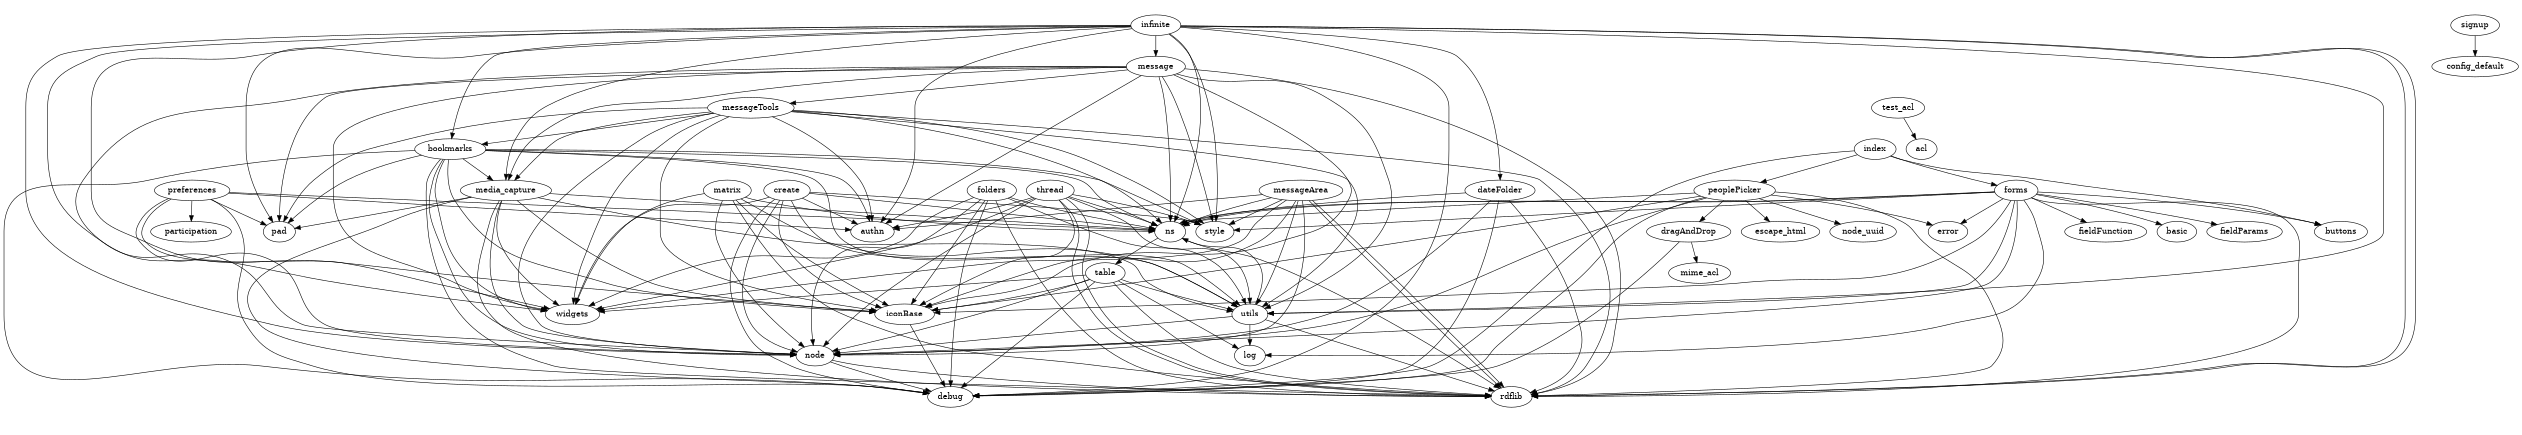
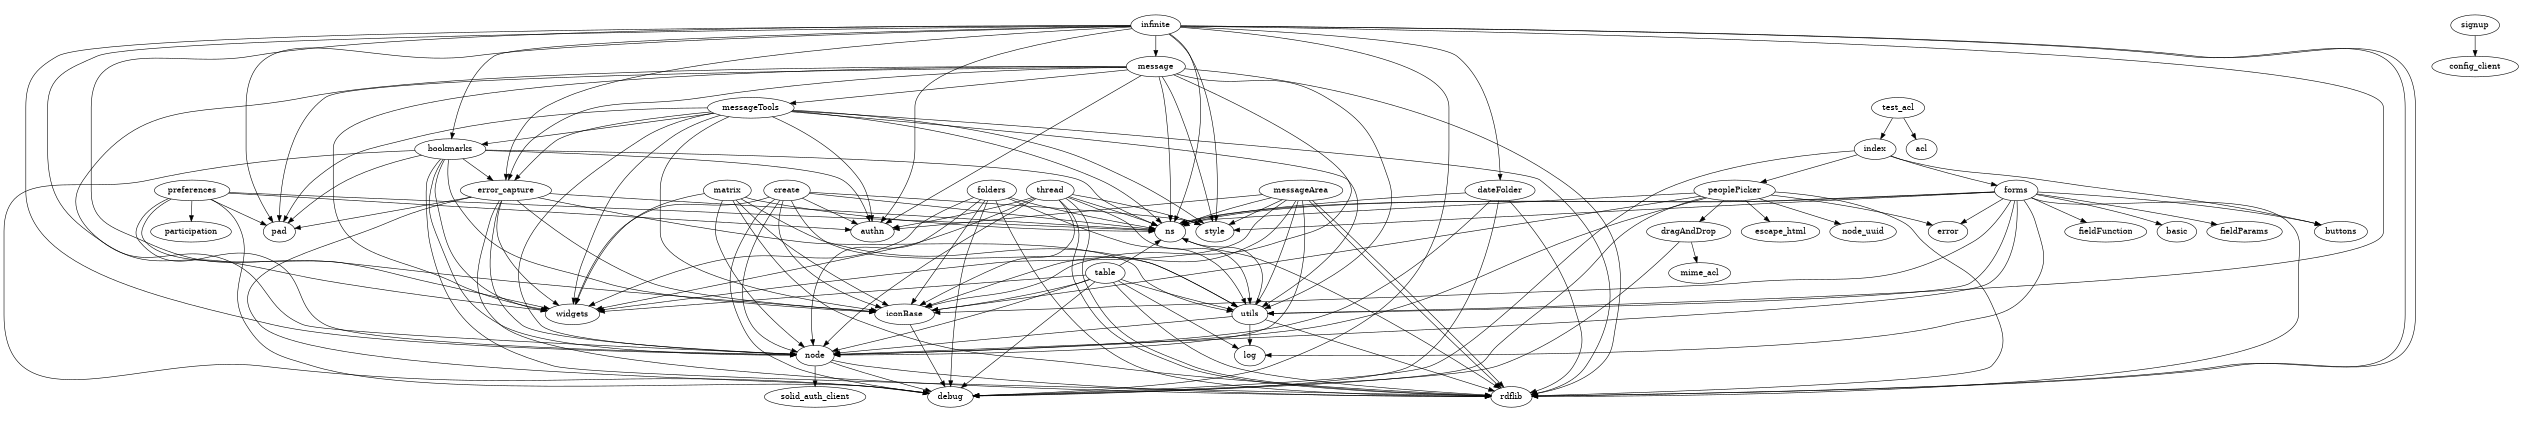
(2475, 67) -> (2475, 67)
none -> (1888, 126)
(846, 157) -> none
(824, 189) -> none
(506, 190) -> (506, 190)
(1139, 249) -> (1138, 255)
none -> (815, 397)
